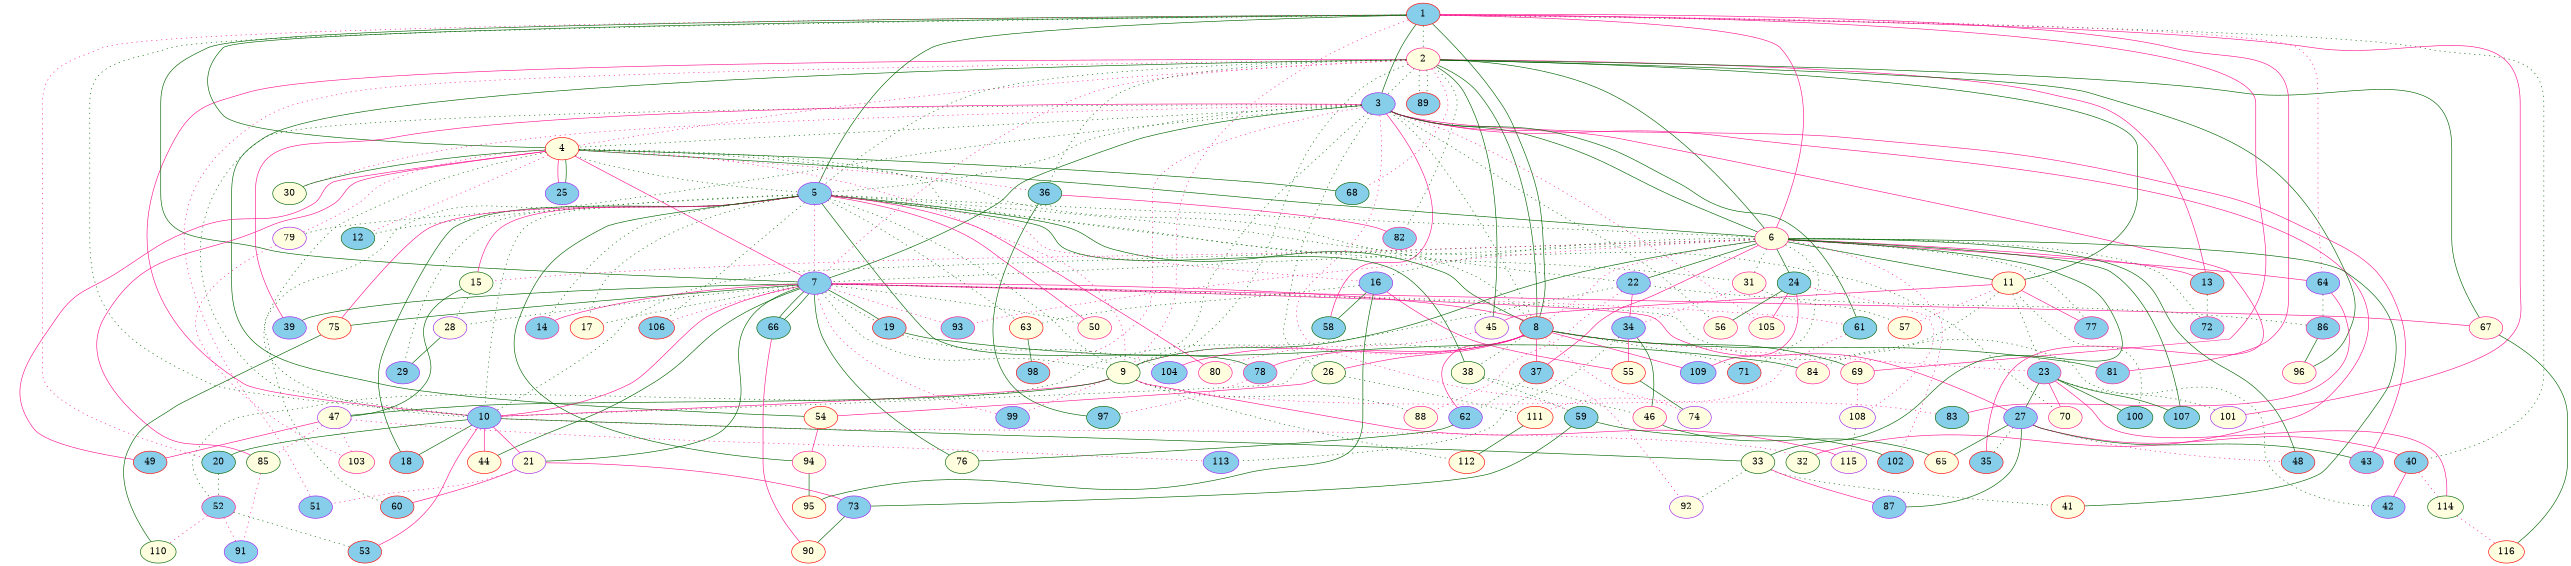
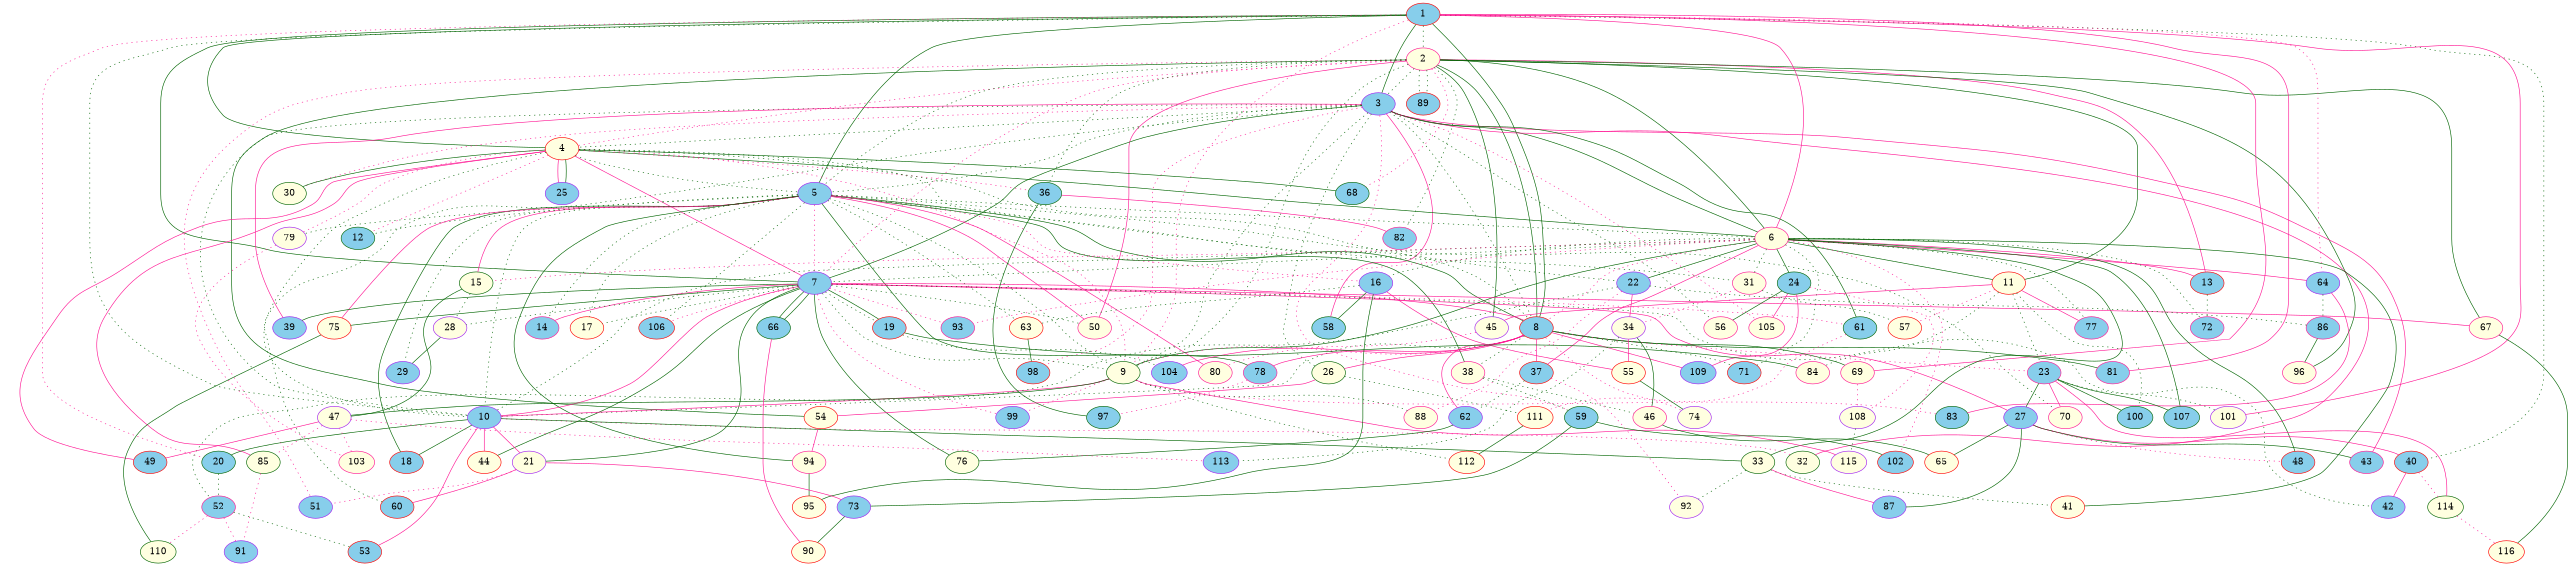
(525, 70) -> (1196, 98)
(1629, 328) -> (1629, 328)
(1468, 373) -> (1468, 373)
(1986, 462) -> none
